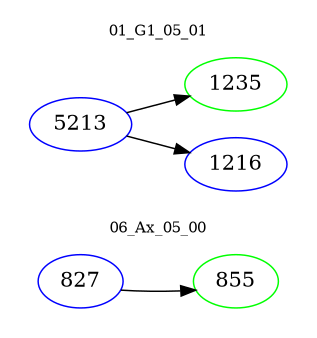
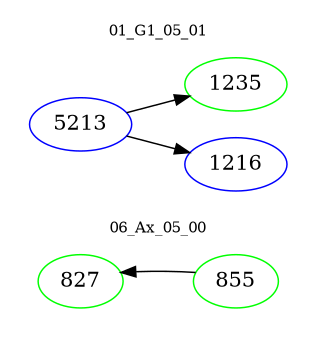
(81, 281) -> (81, 281)
(151, 291) -> (166, 271)
